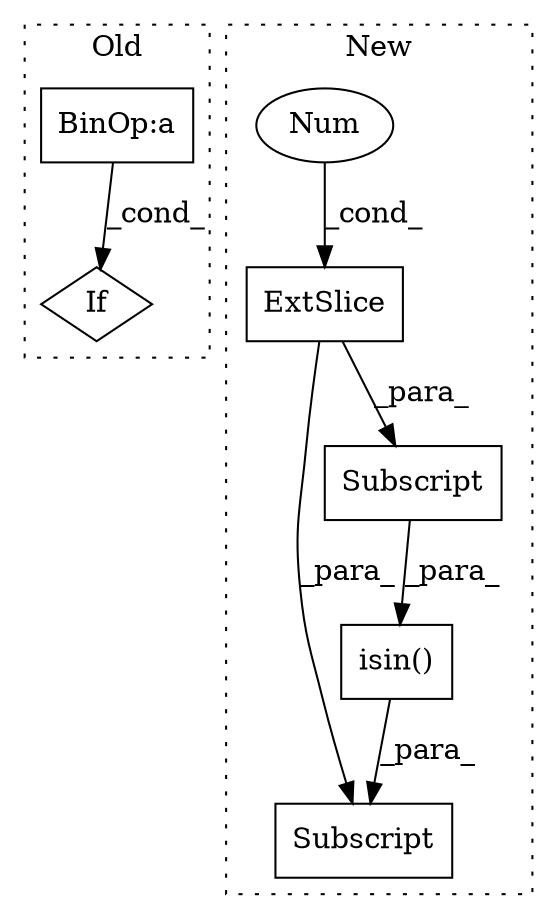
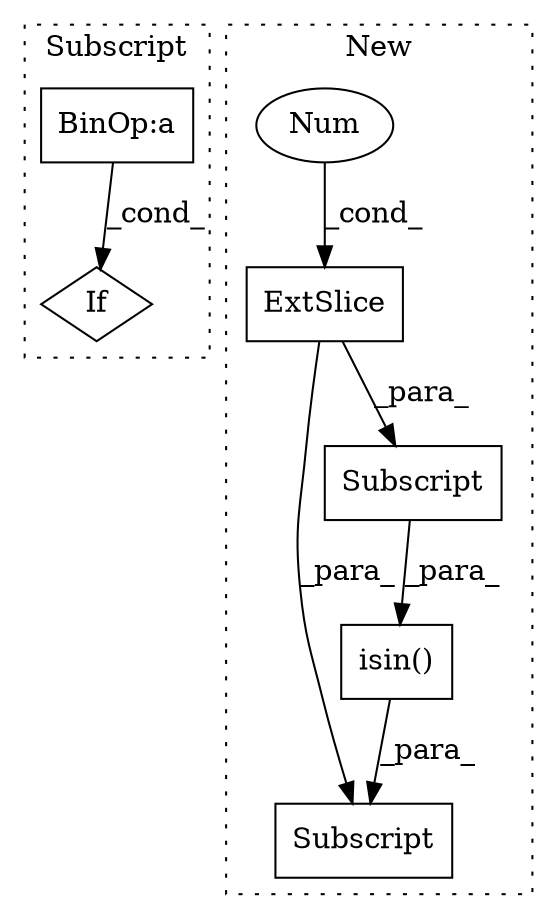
(117, 48) -> (117, 48)
